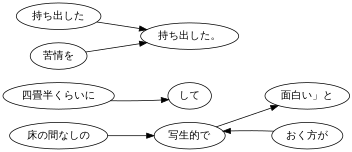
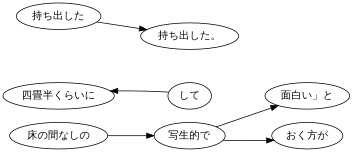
(59, 56) -> none
(136, 101) -> (143, 91)
(252, 131) -> (245, 141)
